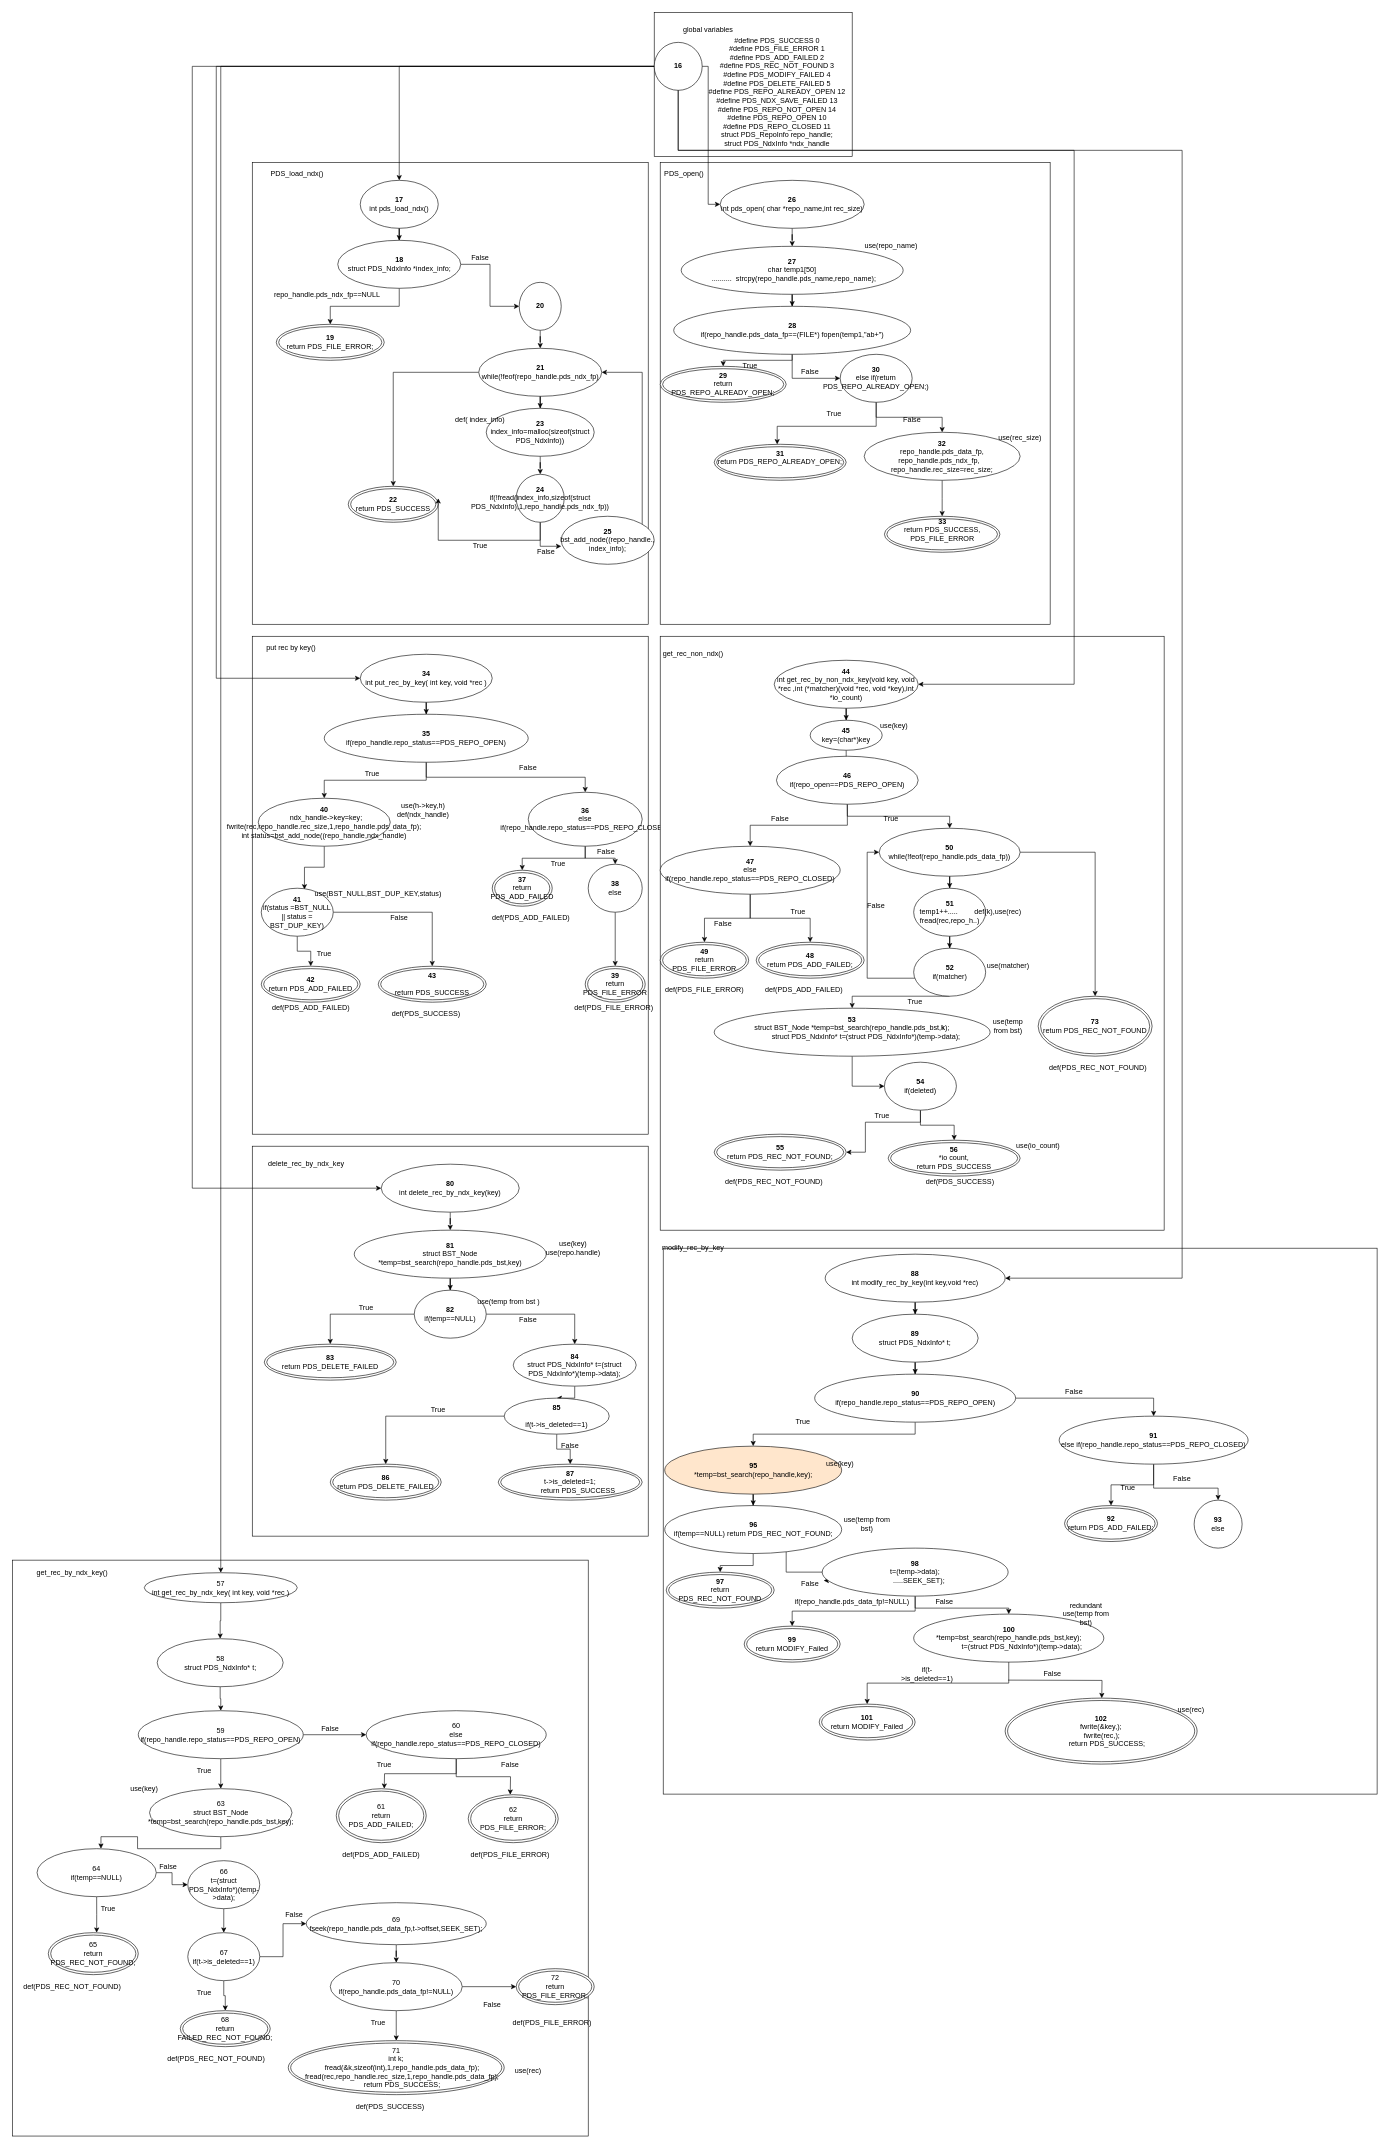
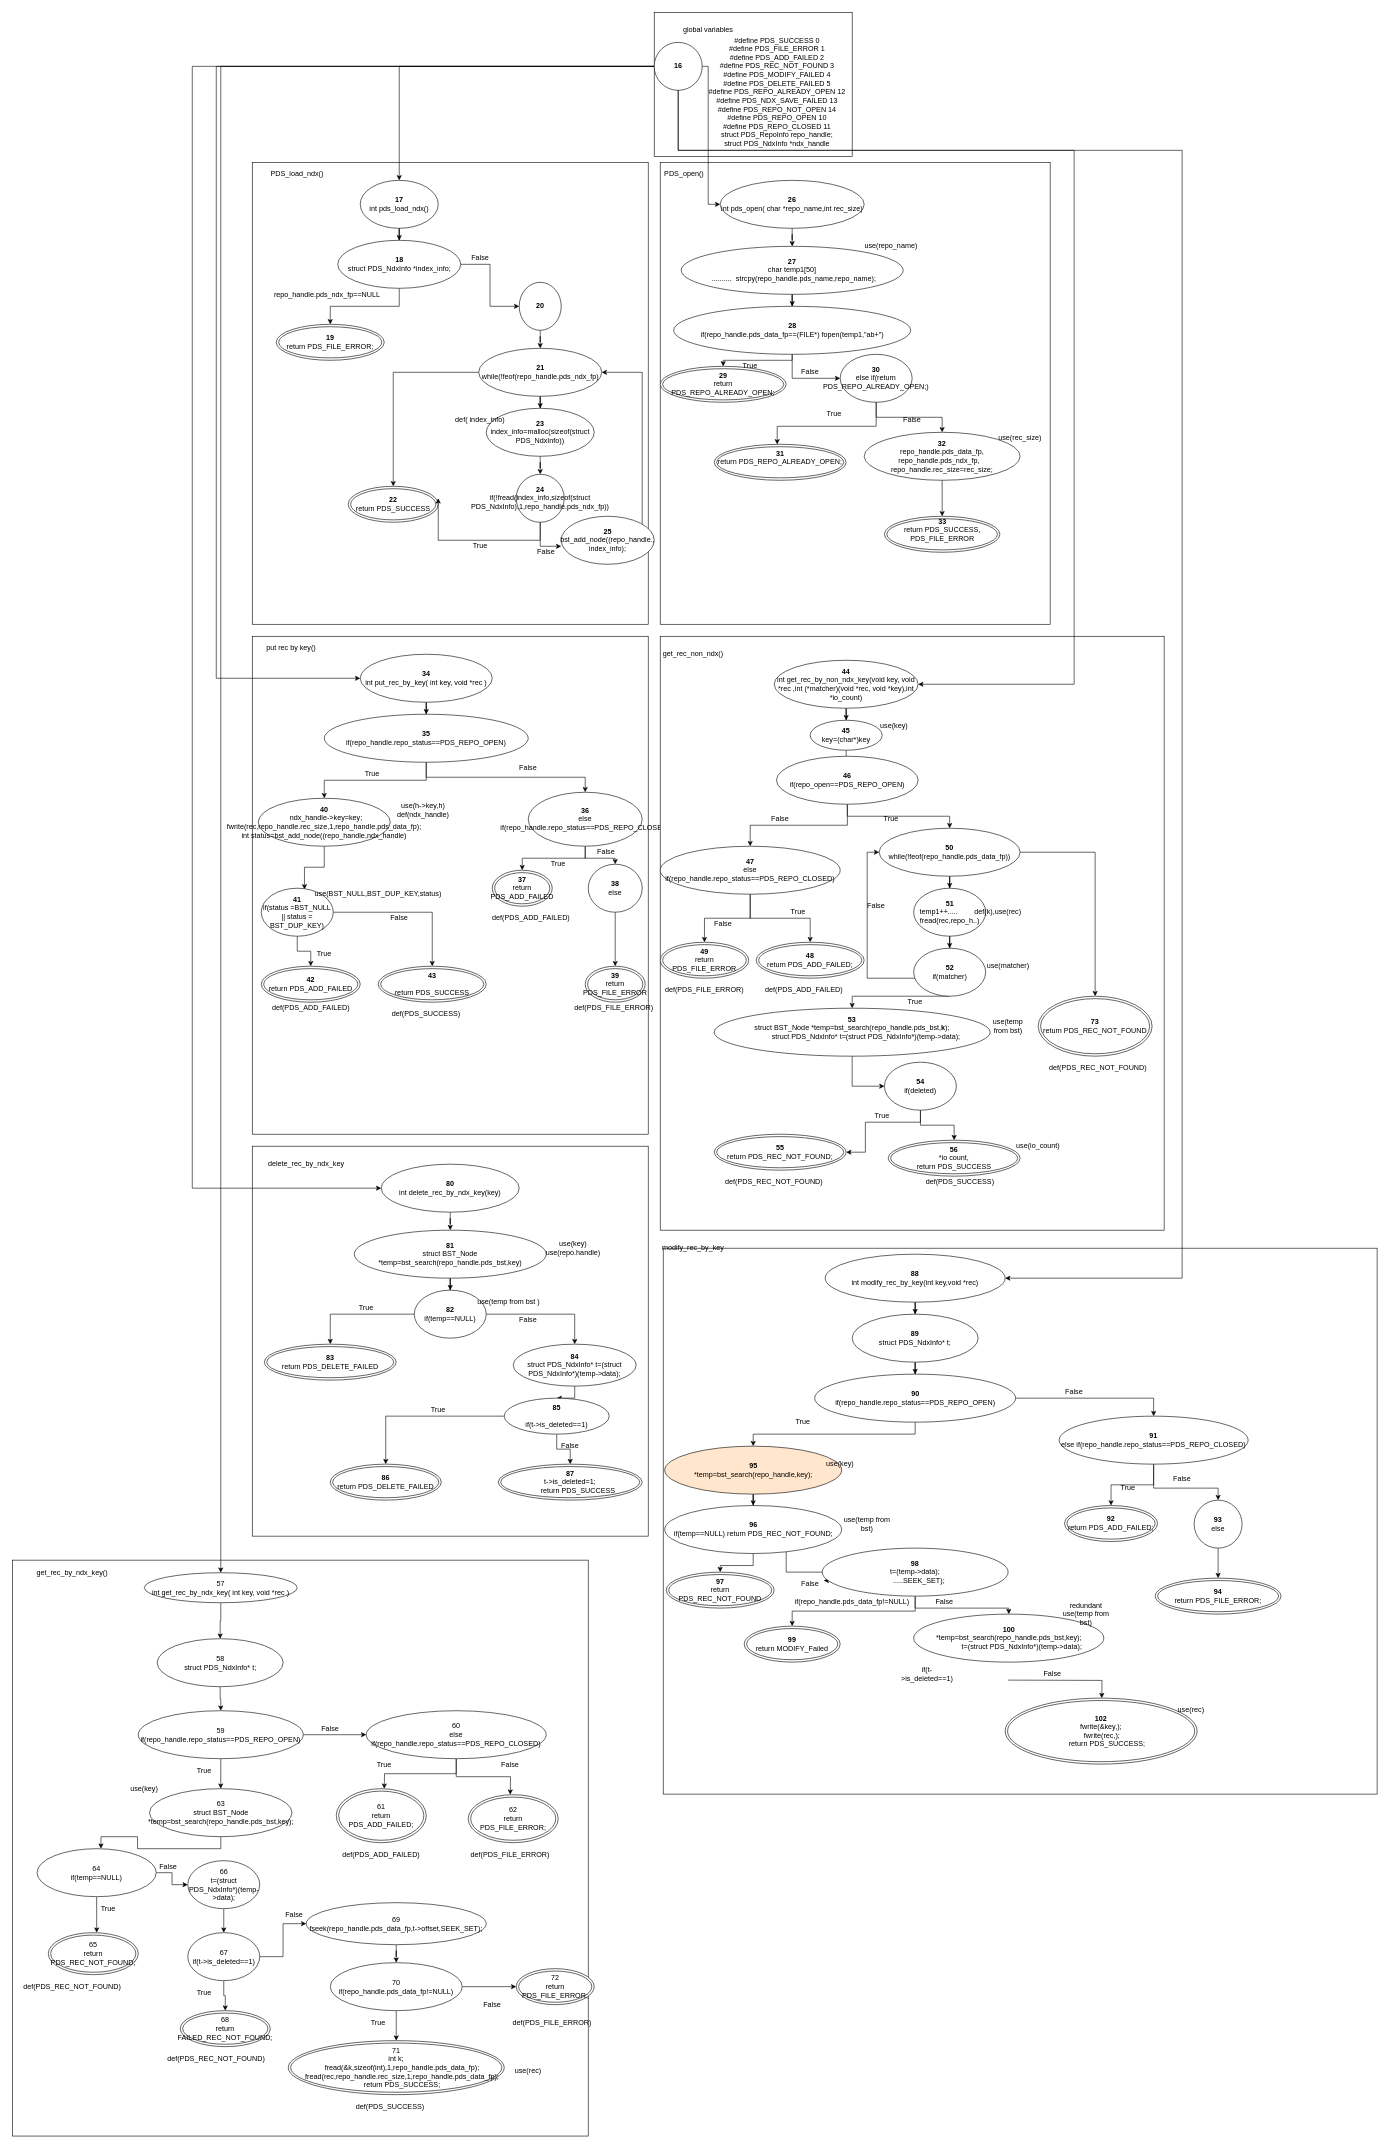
none -> (1218, 1572)
none -> (1218, 1596)
(1008, 1683) -> none
(867, 1722) -> none
